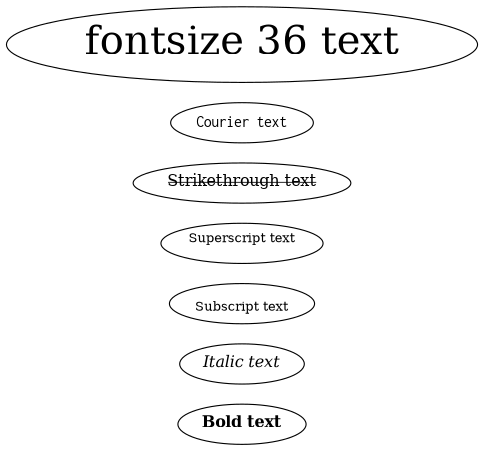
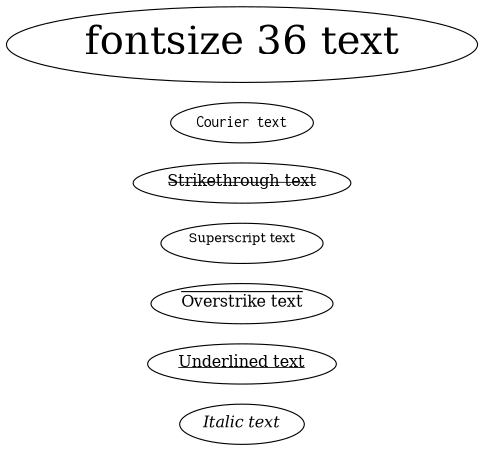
(242, 304) -> none
none -> (242, 304)
none -> (242, 364)
(242, 424) -> none
